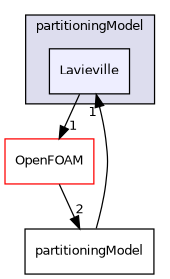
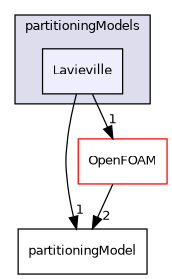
(90, 27) -> (83, 27)
(107, 168) -> (66, 155)
